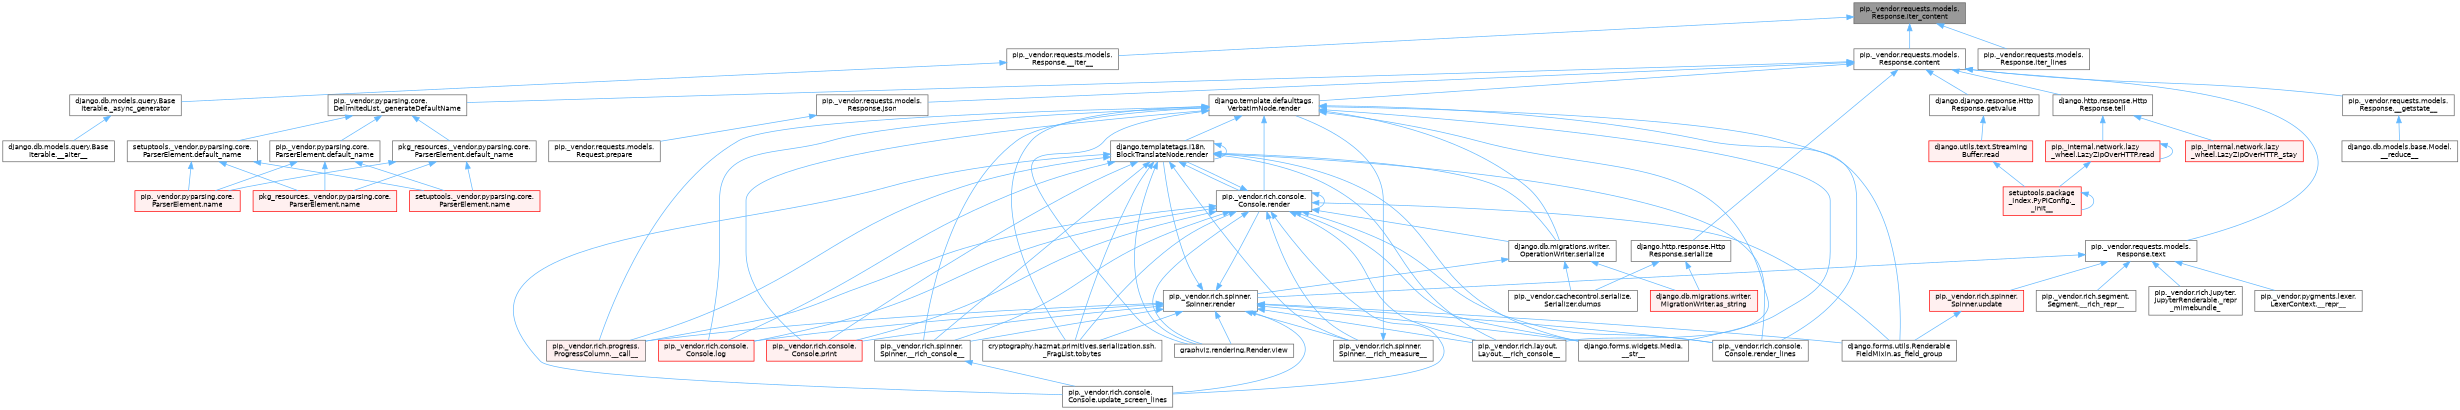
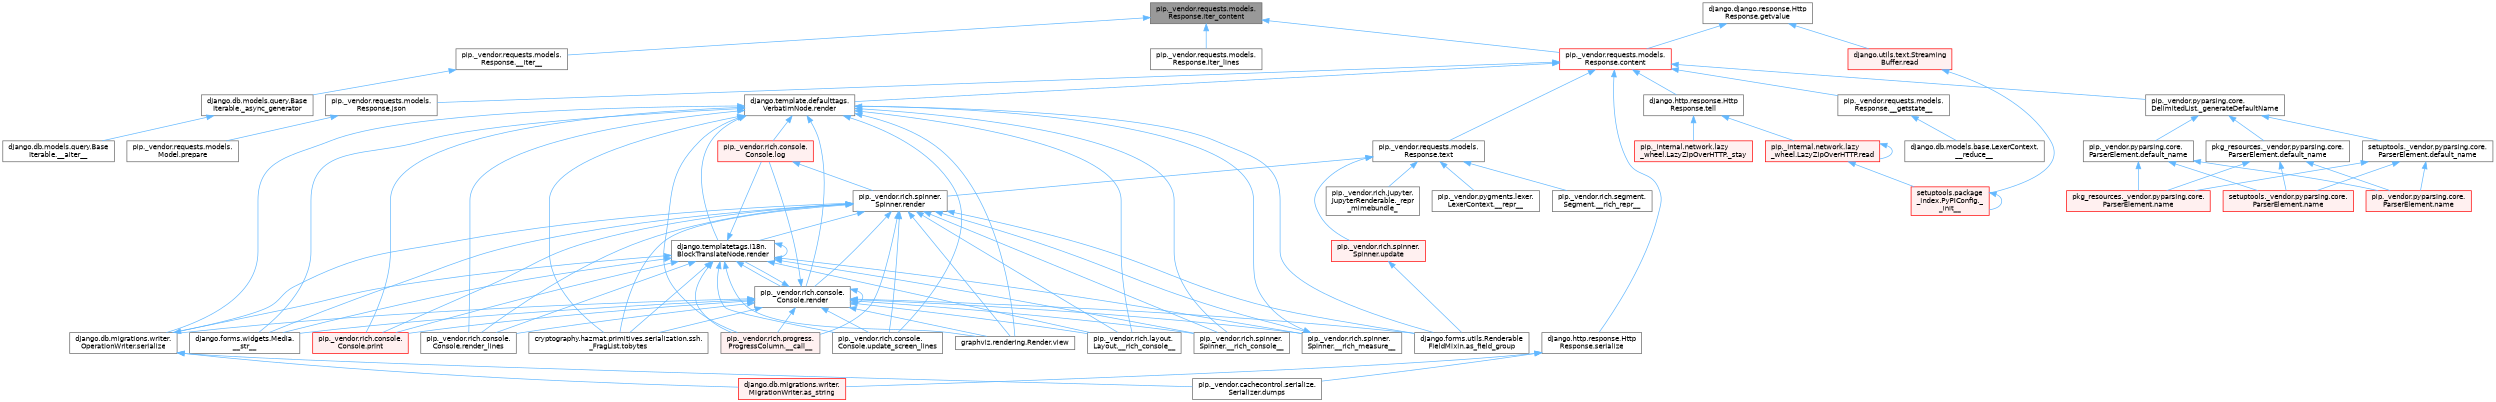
(1910, 59) -> (1615, 59)
(1950, 84) -> (1683, 37)
(604, 151) -> (183, 151)
(2400, 151) -> (1975, 151)
(945, 320) -> (836, 177)
(1024, 375) -> (960, 206)
